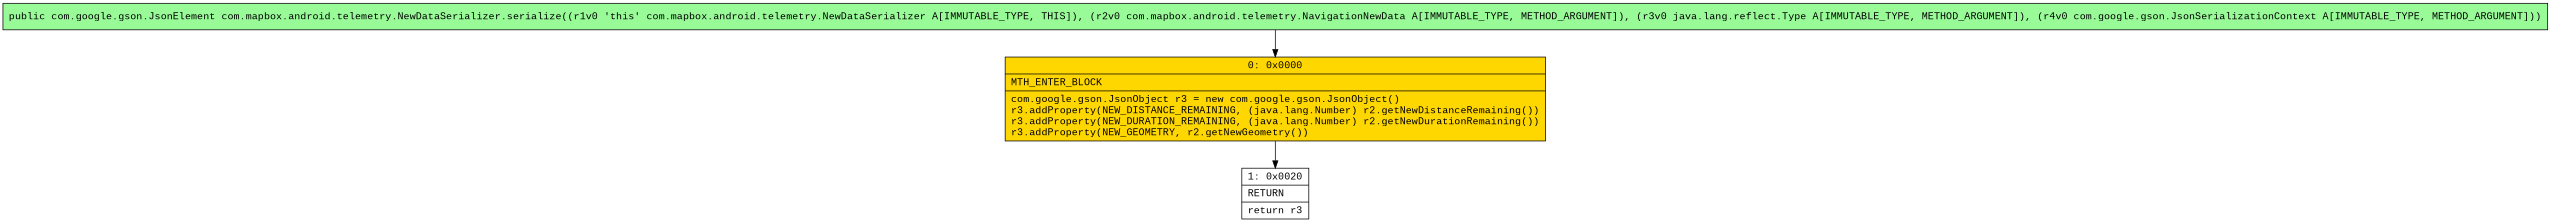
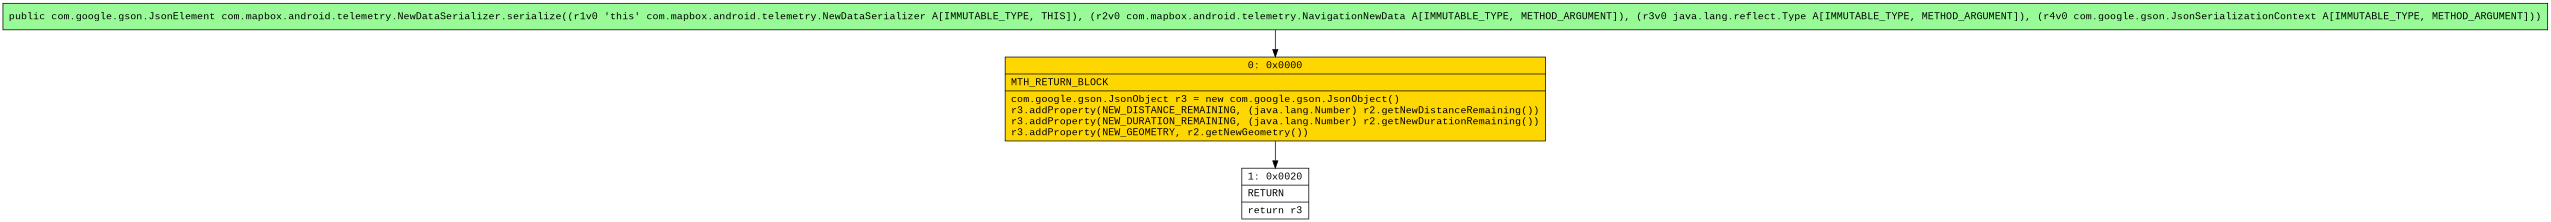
(1057, 82) -> (1060, 82)
